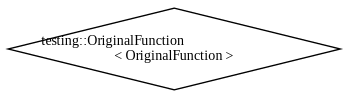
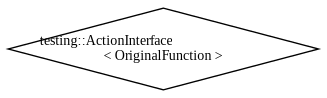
(174, 49) -> (163, 49)
